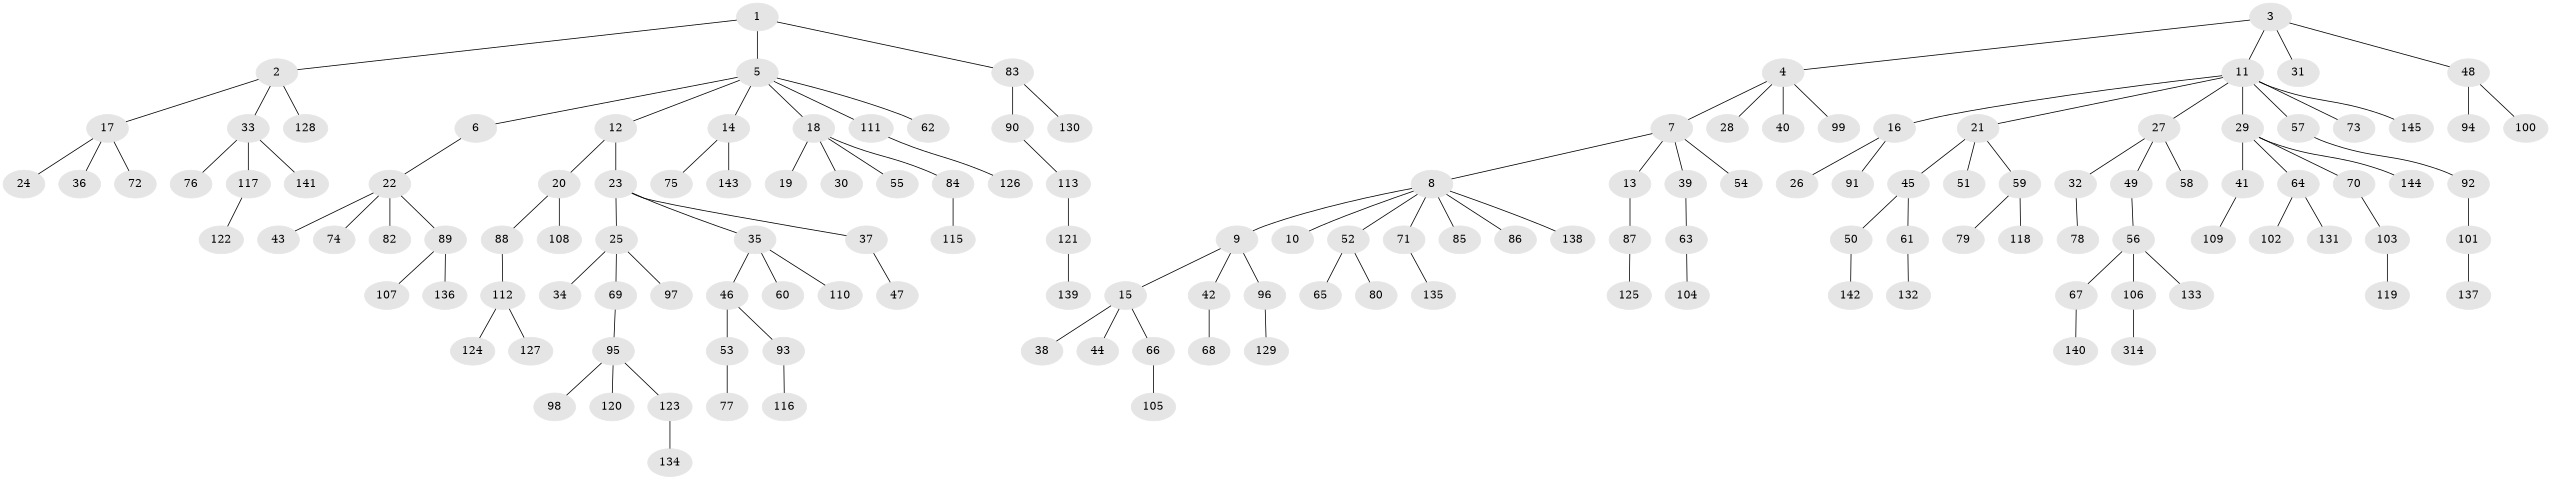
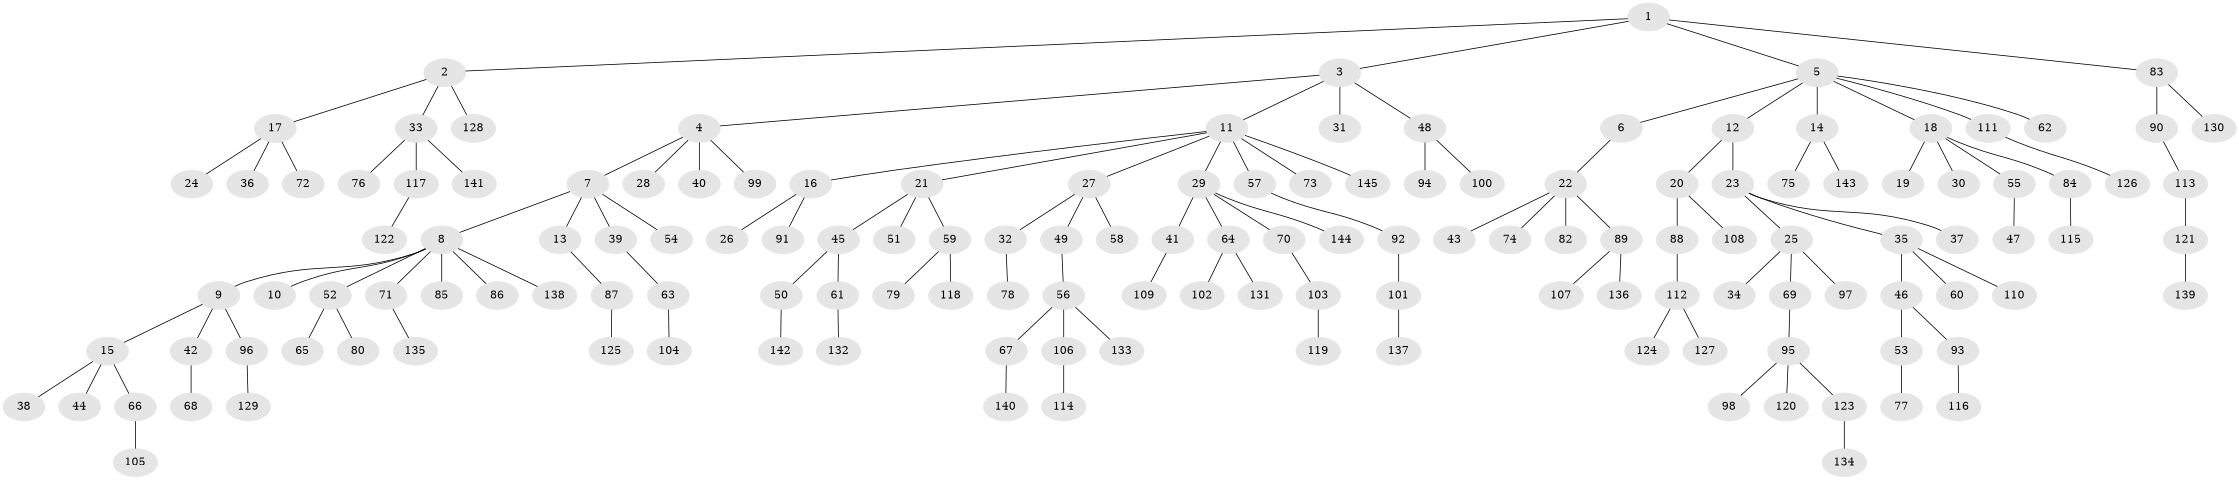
none -> (1494, 45)
(882, 268) -> (2014, 212)
(2134, 351) -> (1064, 407)
